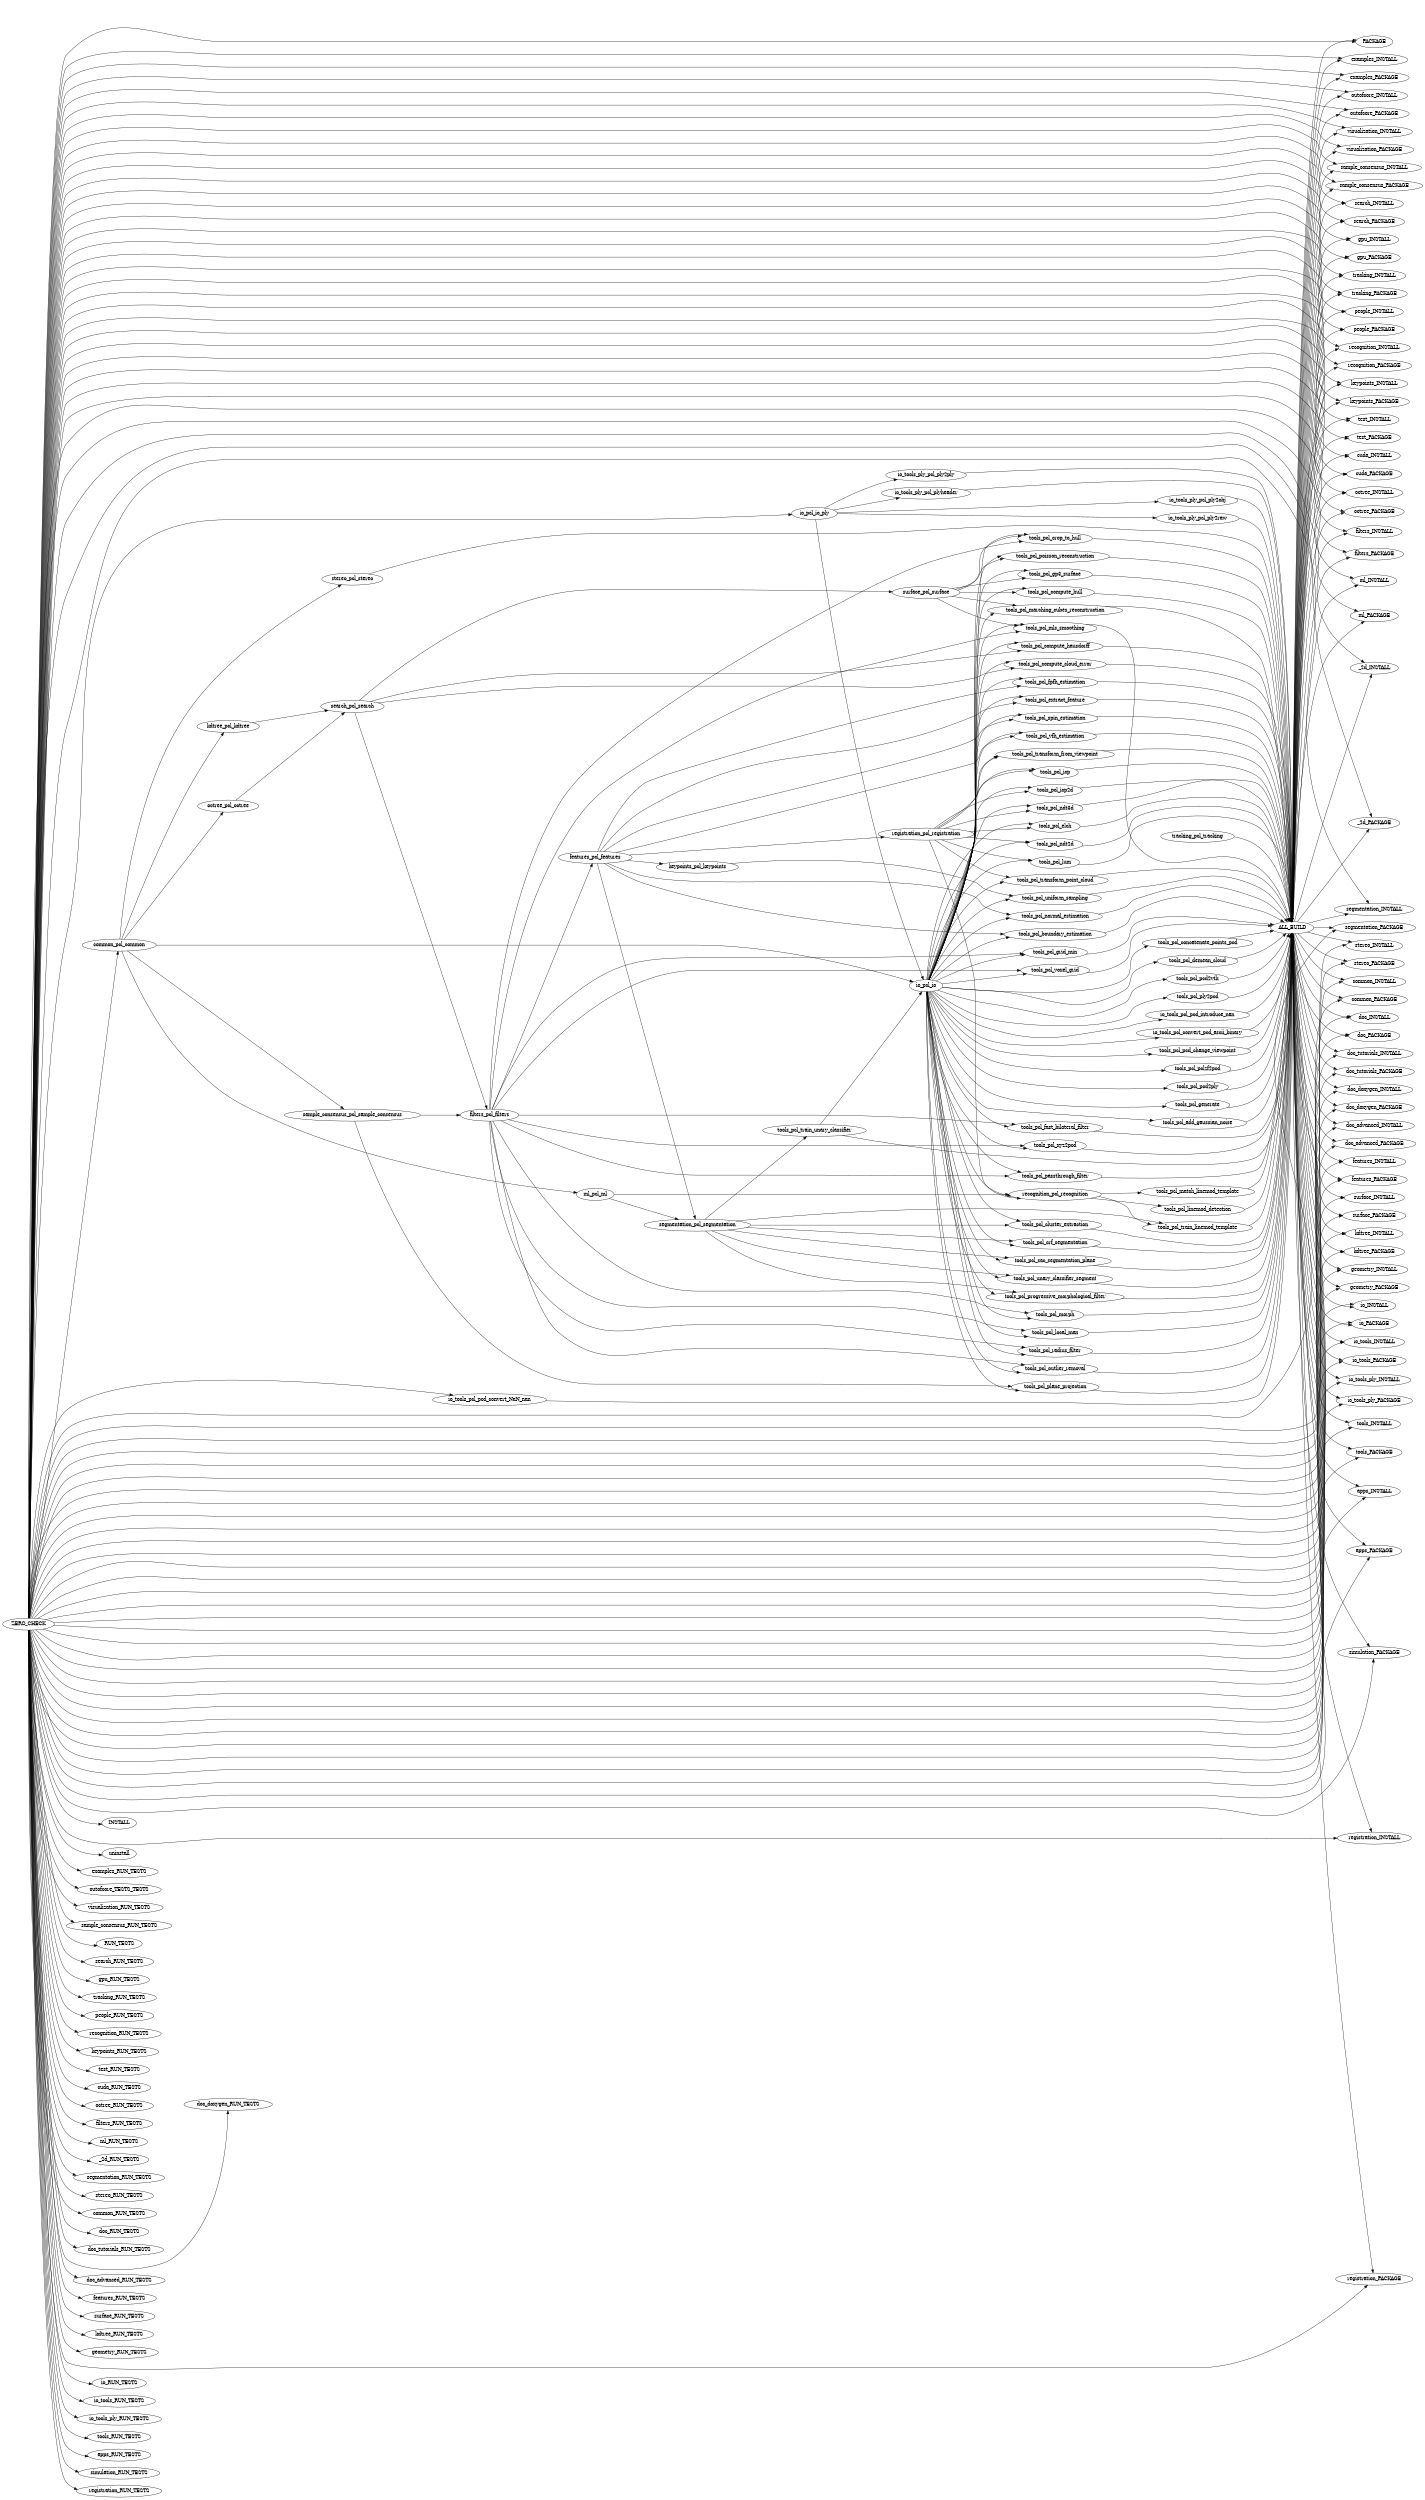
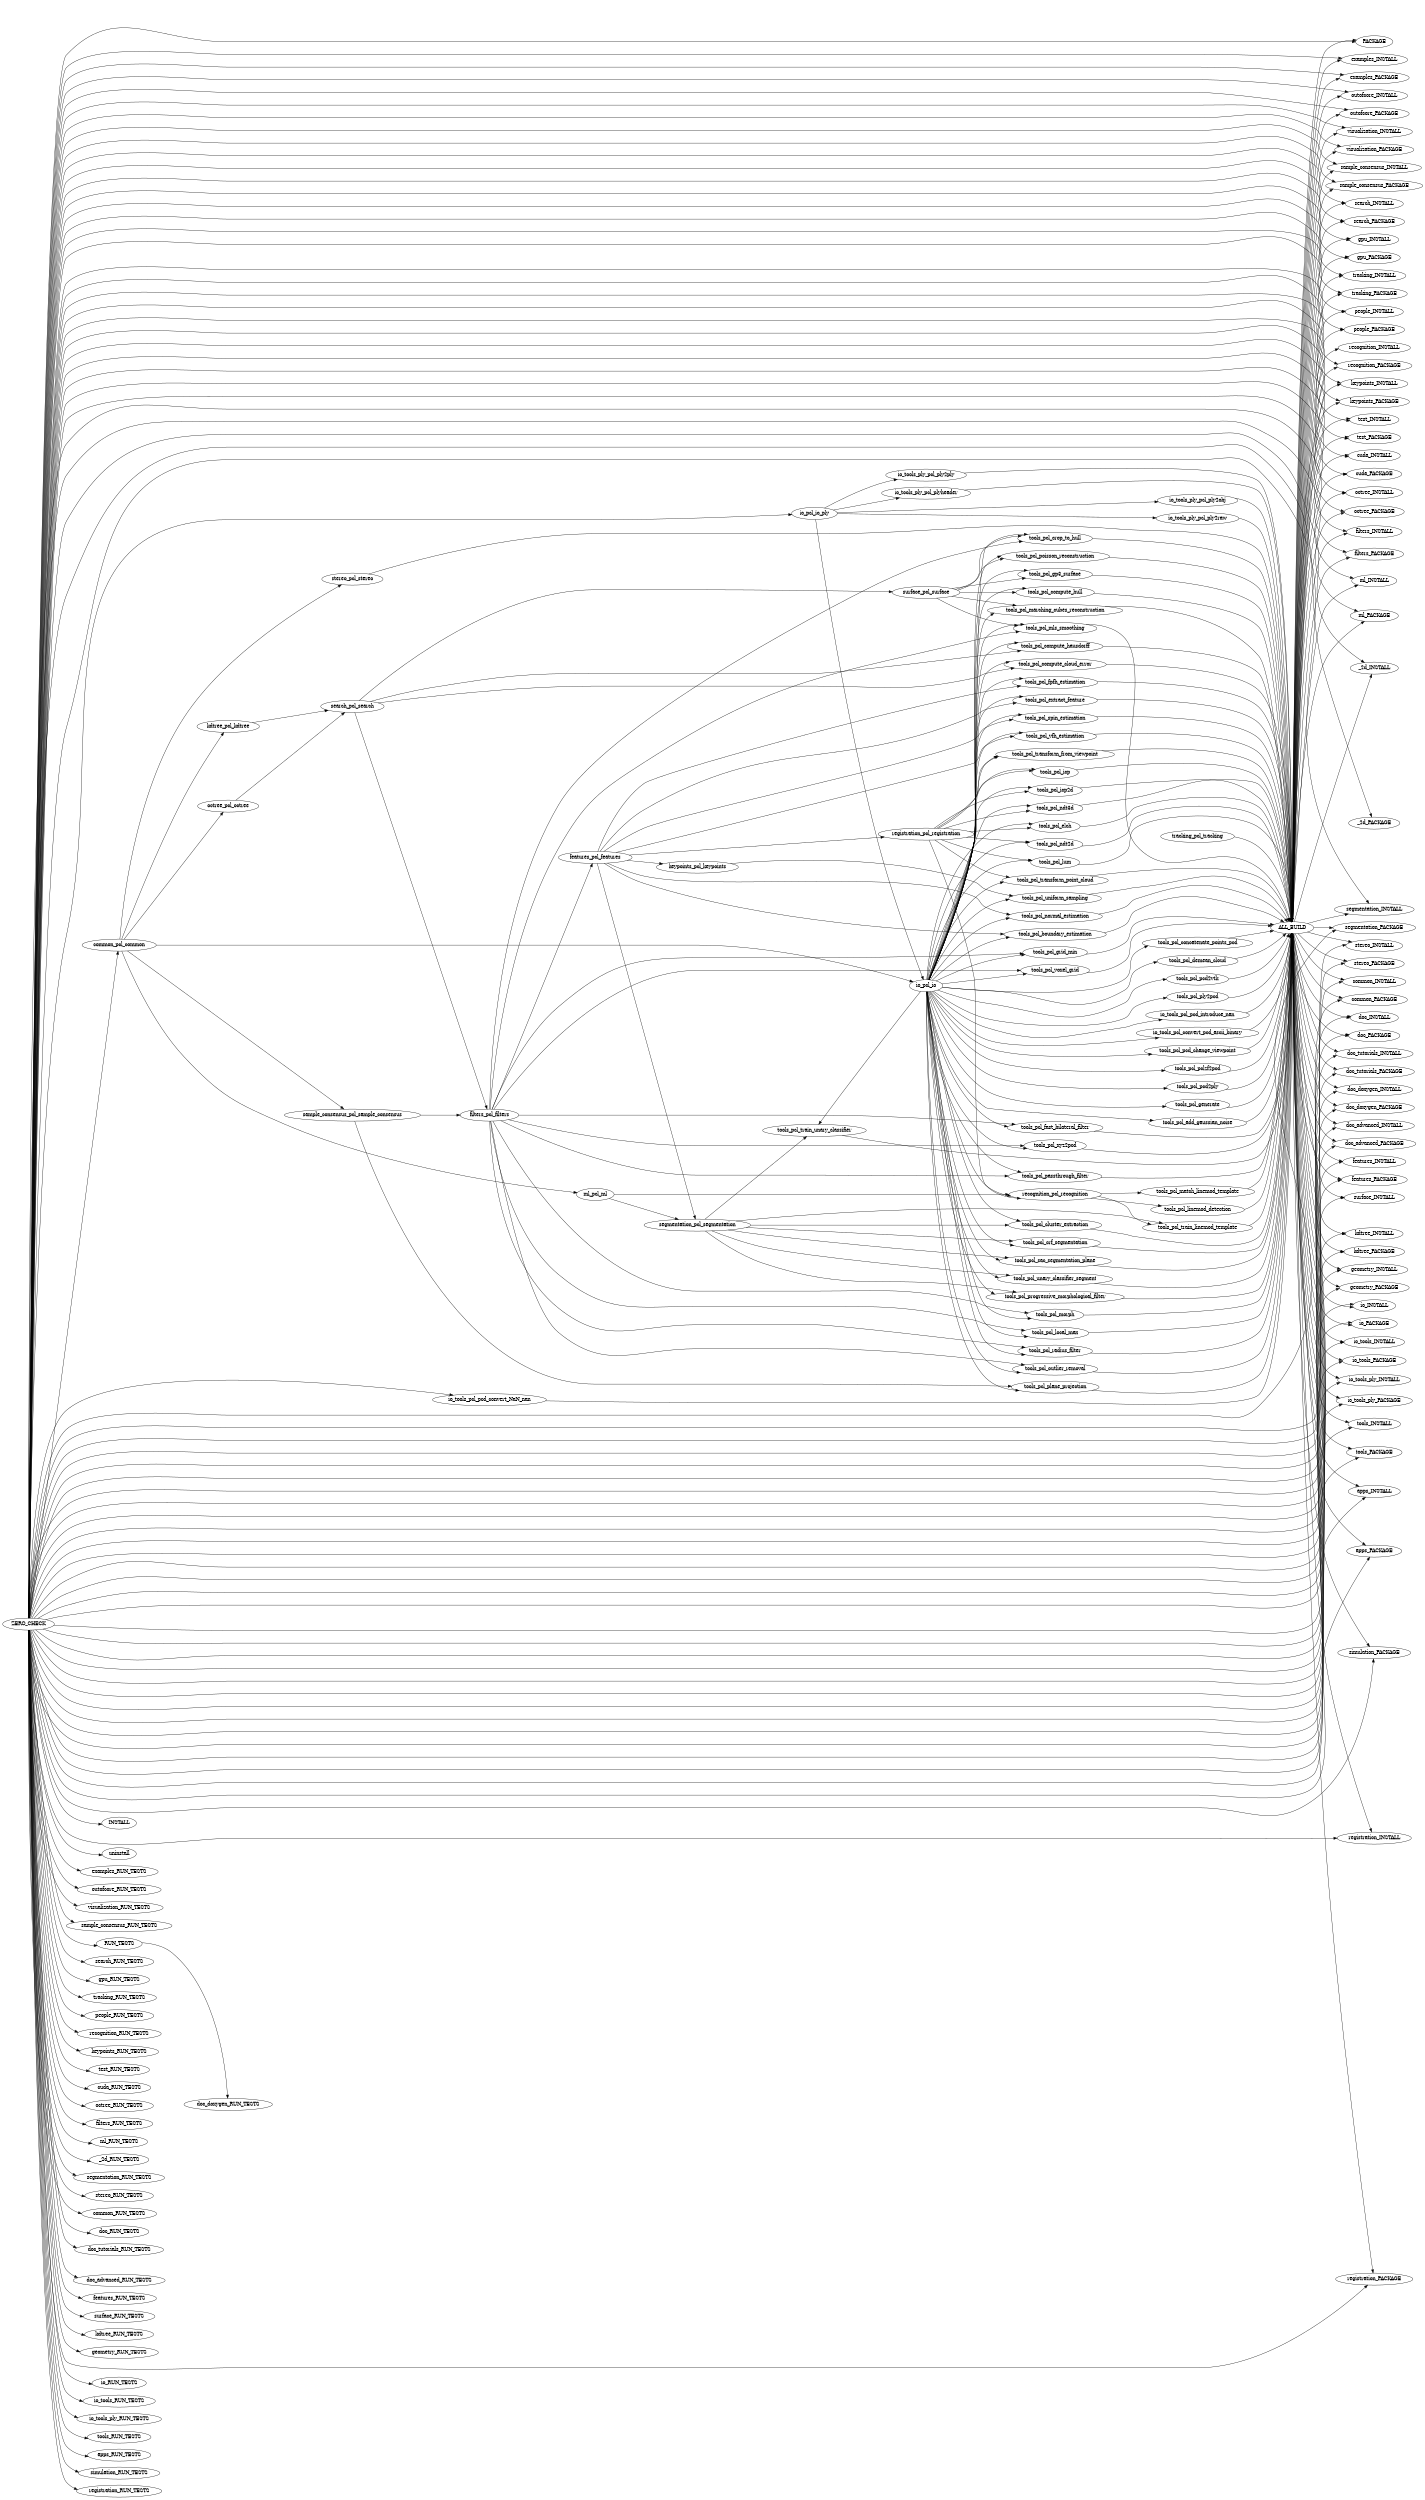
(127, 255) -> none
(1332, 877) -> none
(871, 1060) -> (870, 1056)
(1374, 1216) -> none
(119, 1890) -> (119, 1890)
(66, 2258) -> (207, 2003)
